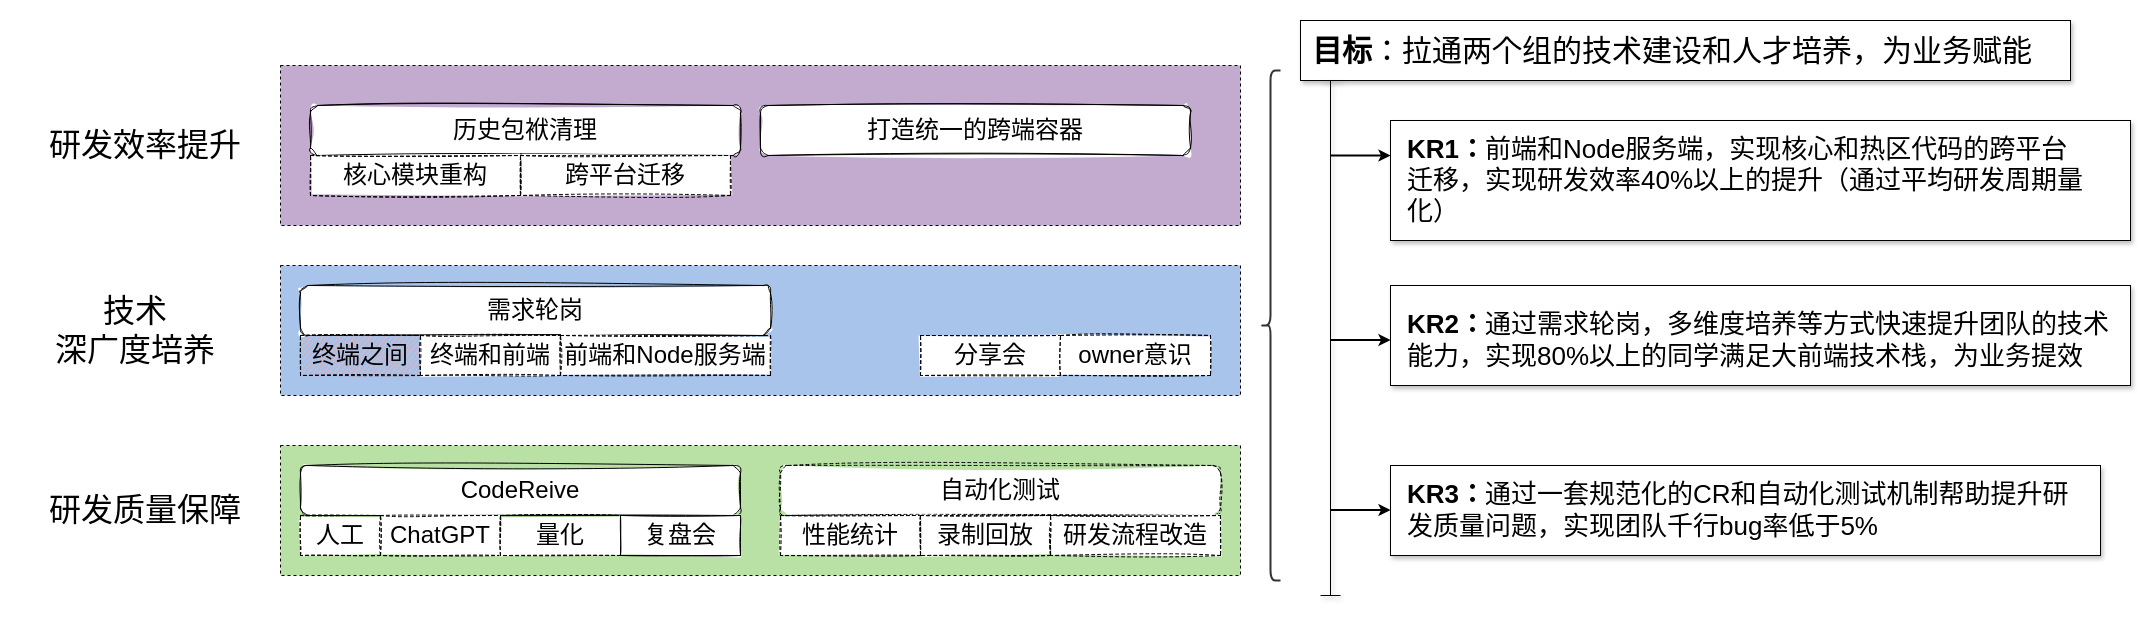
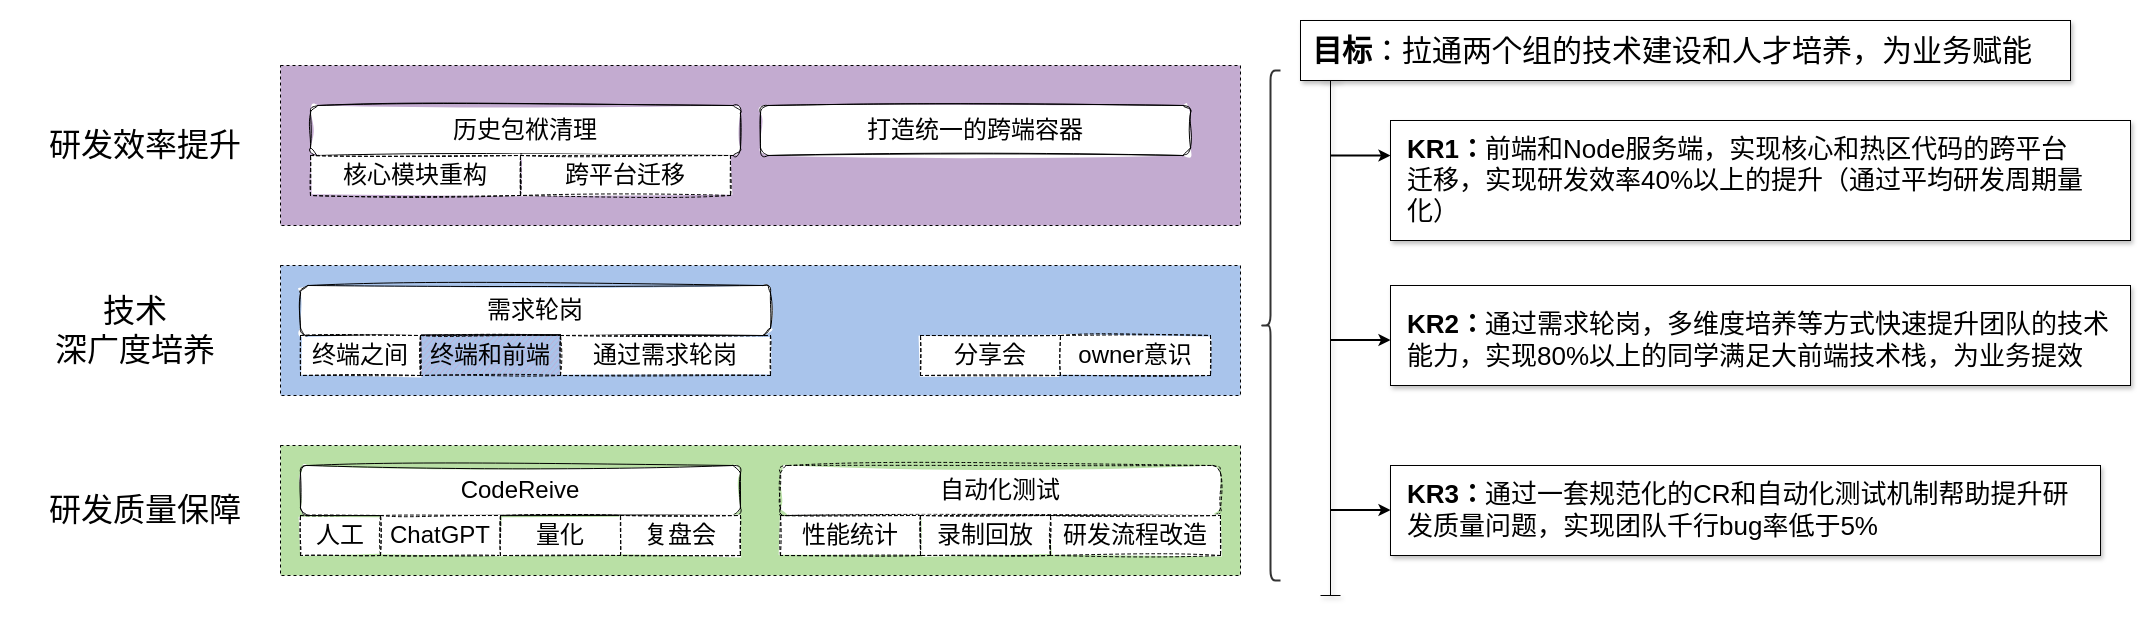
(361, 356) -> (361, 356)
(491, 356) -> (491, 356)
(666, 356) -> (666, 356)
(681, 536) -> (681, 536)
